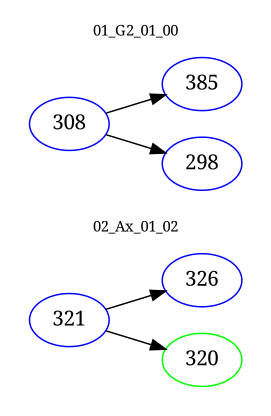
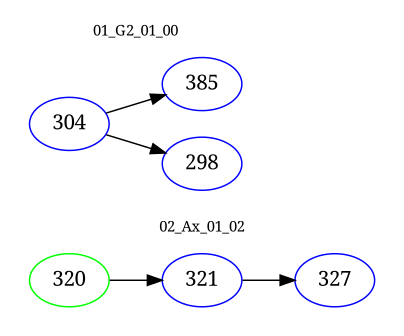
(69, 124) -> (69, 124)
(202, 280) -> (335, 280)
(129, 338) -> (128, 280)
